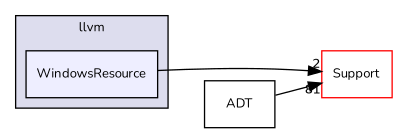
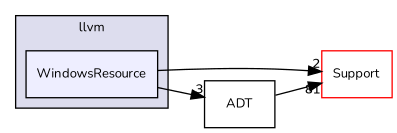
none -> (176, 91)
